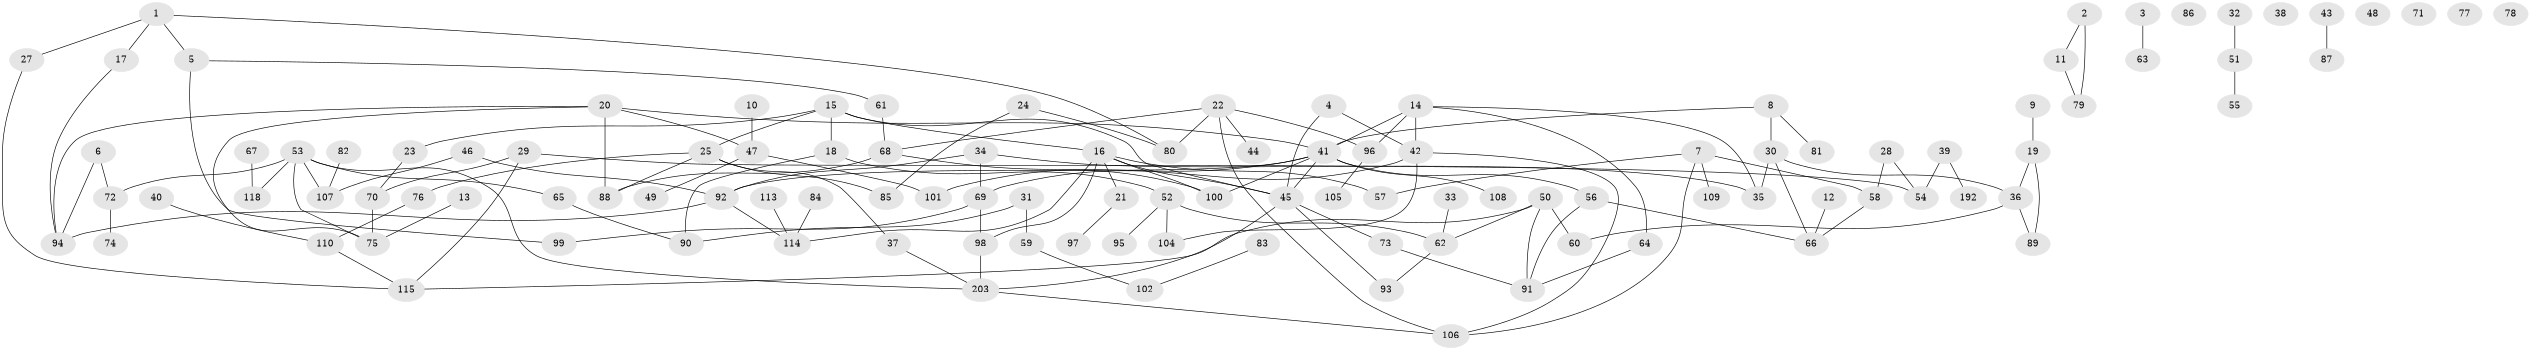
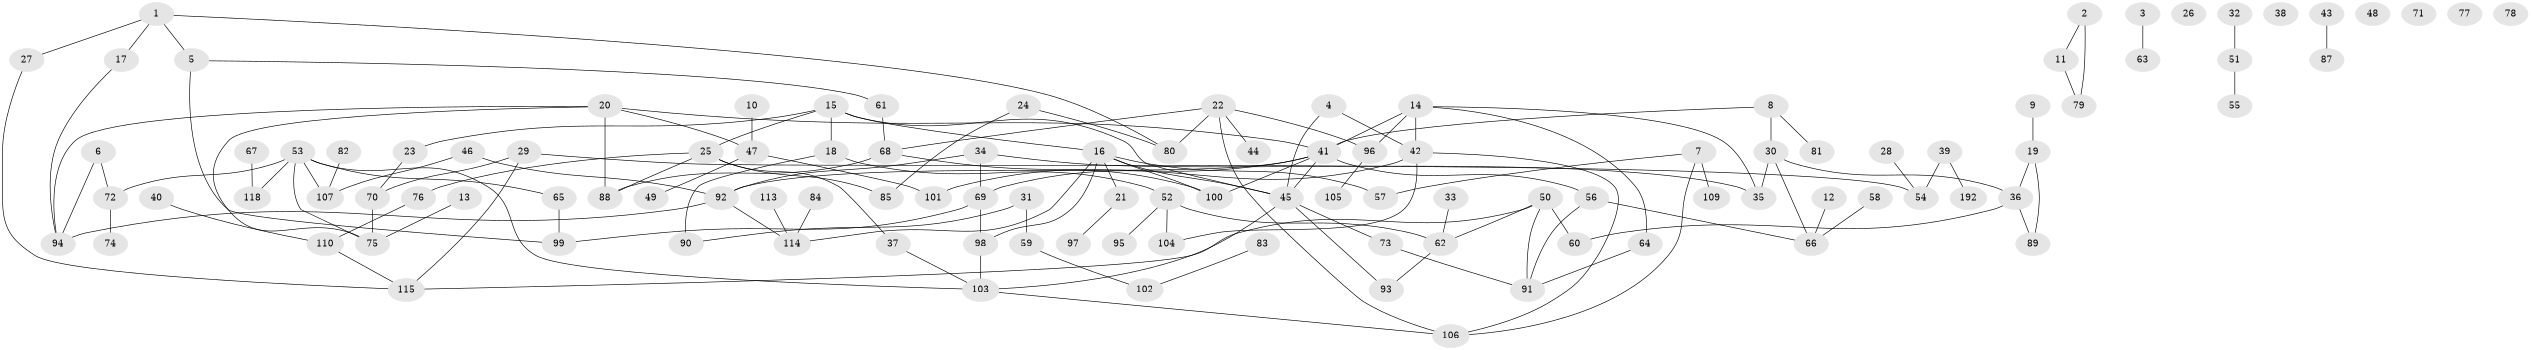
(2189, 14) -> (2189, 14)
(1882, 171) -> none
(1785, 172) -> none
(1498, 198) -> none
(621, 224) -> (559, 223)
(981, 290) -> (981, 290)
